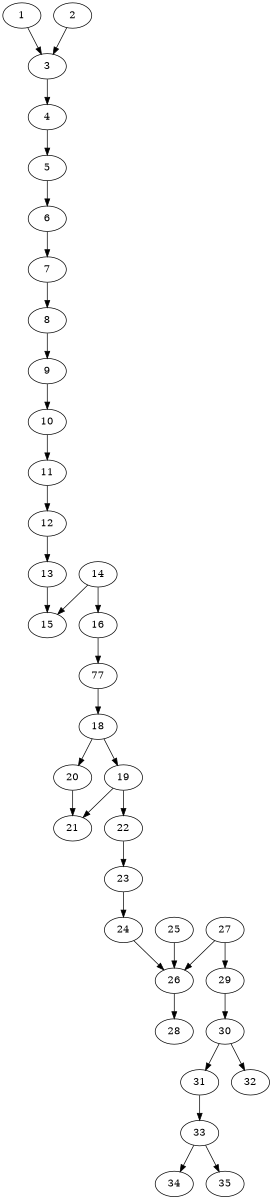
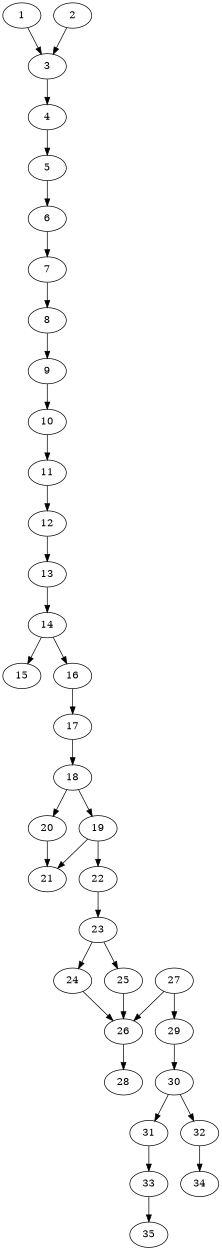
(47, 596) -> (47, 596)
(98, 676) -> (73, 727)
none -> (109, 952)
(189, 1155) -> (200, 1155)
